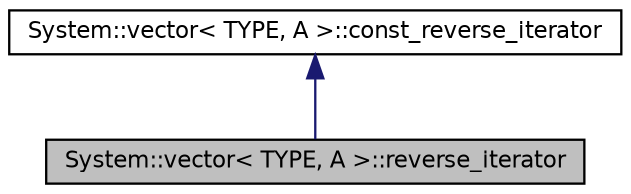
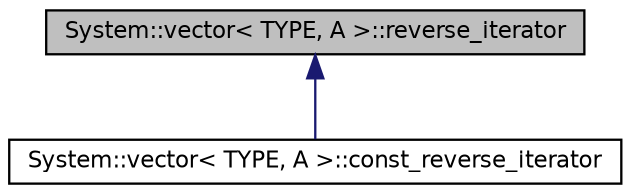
(315, 109) -> (315, 109)
